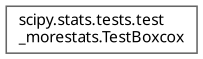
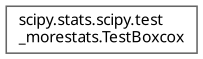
(102, 30) -> (102, 30)
